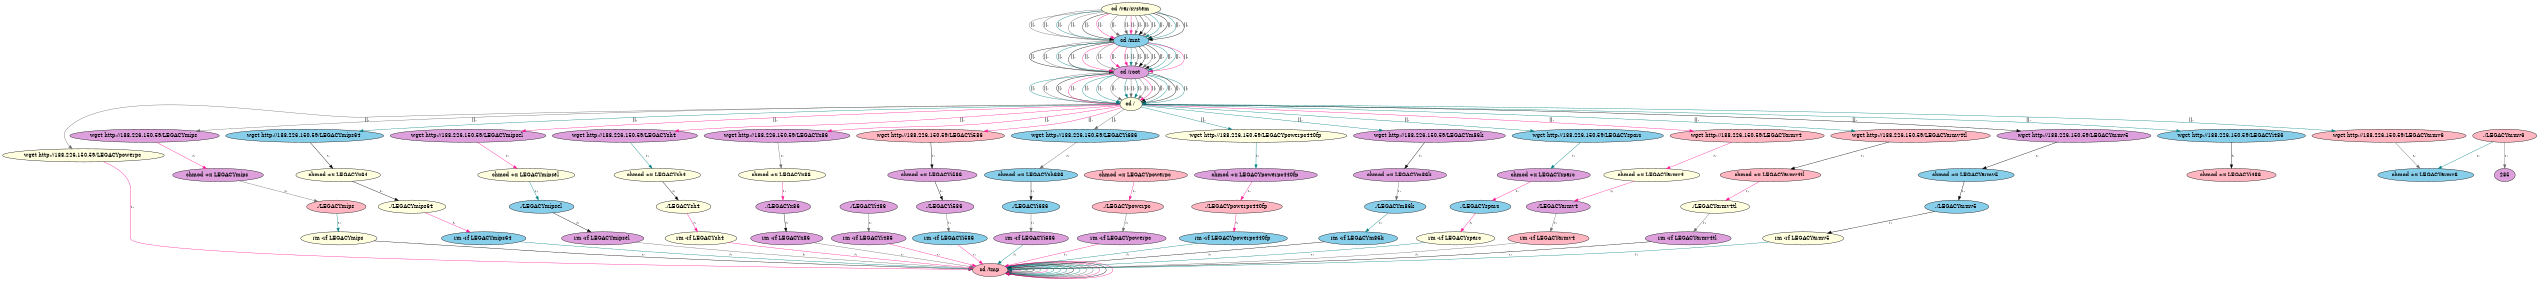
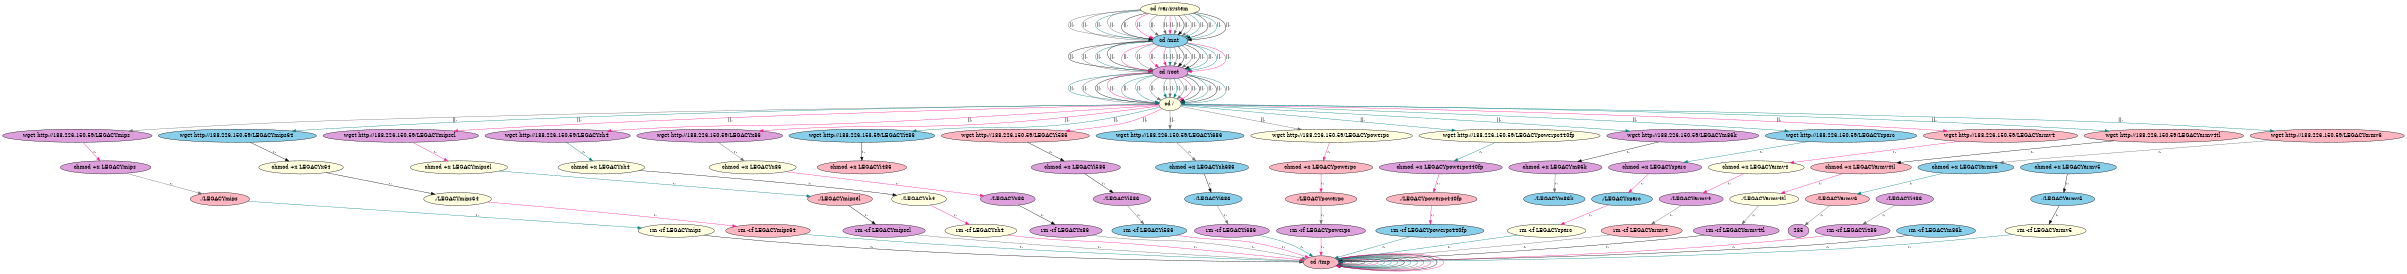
(2074, 136) -> none
(2231, 136) -> (862, 136)
(2467, 154) -> (1902, 183)
(542, 207) -> (840, 199)
(1378, 221) -> none
(484, 238) -> (768, 231)
(504, 262) -> (1327, 150)
